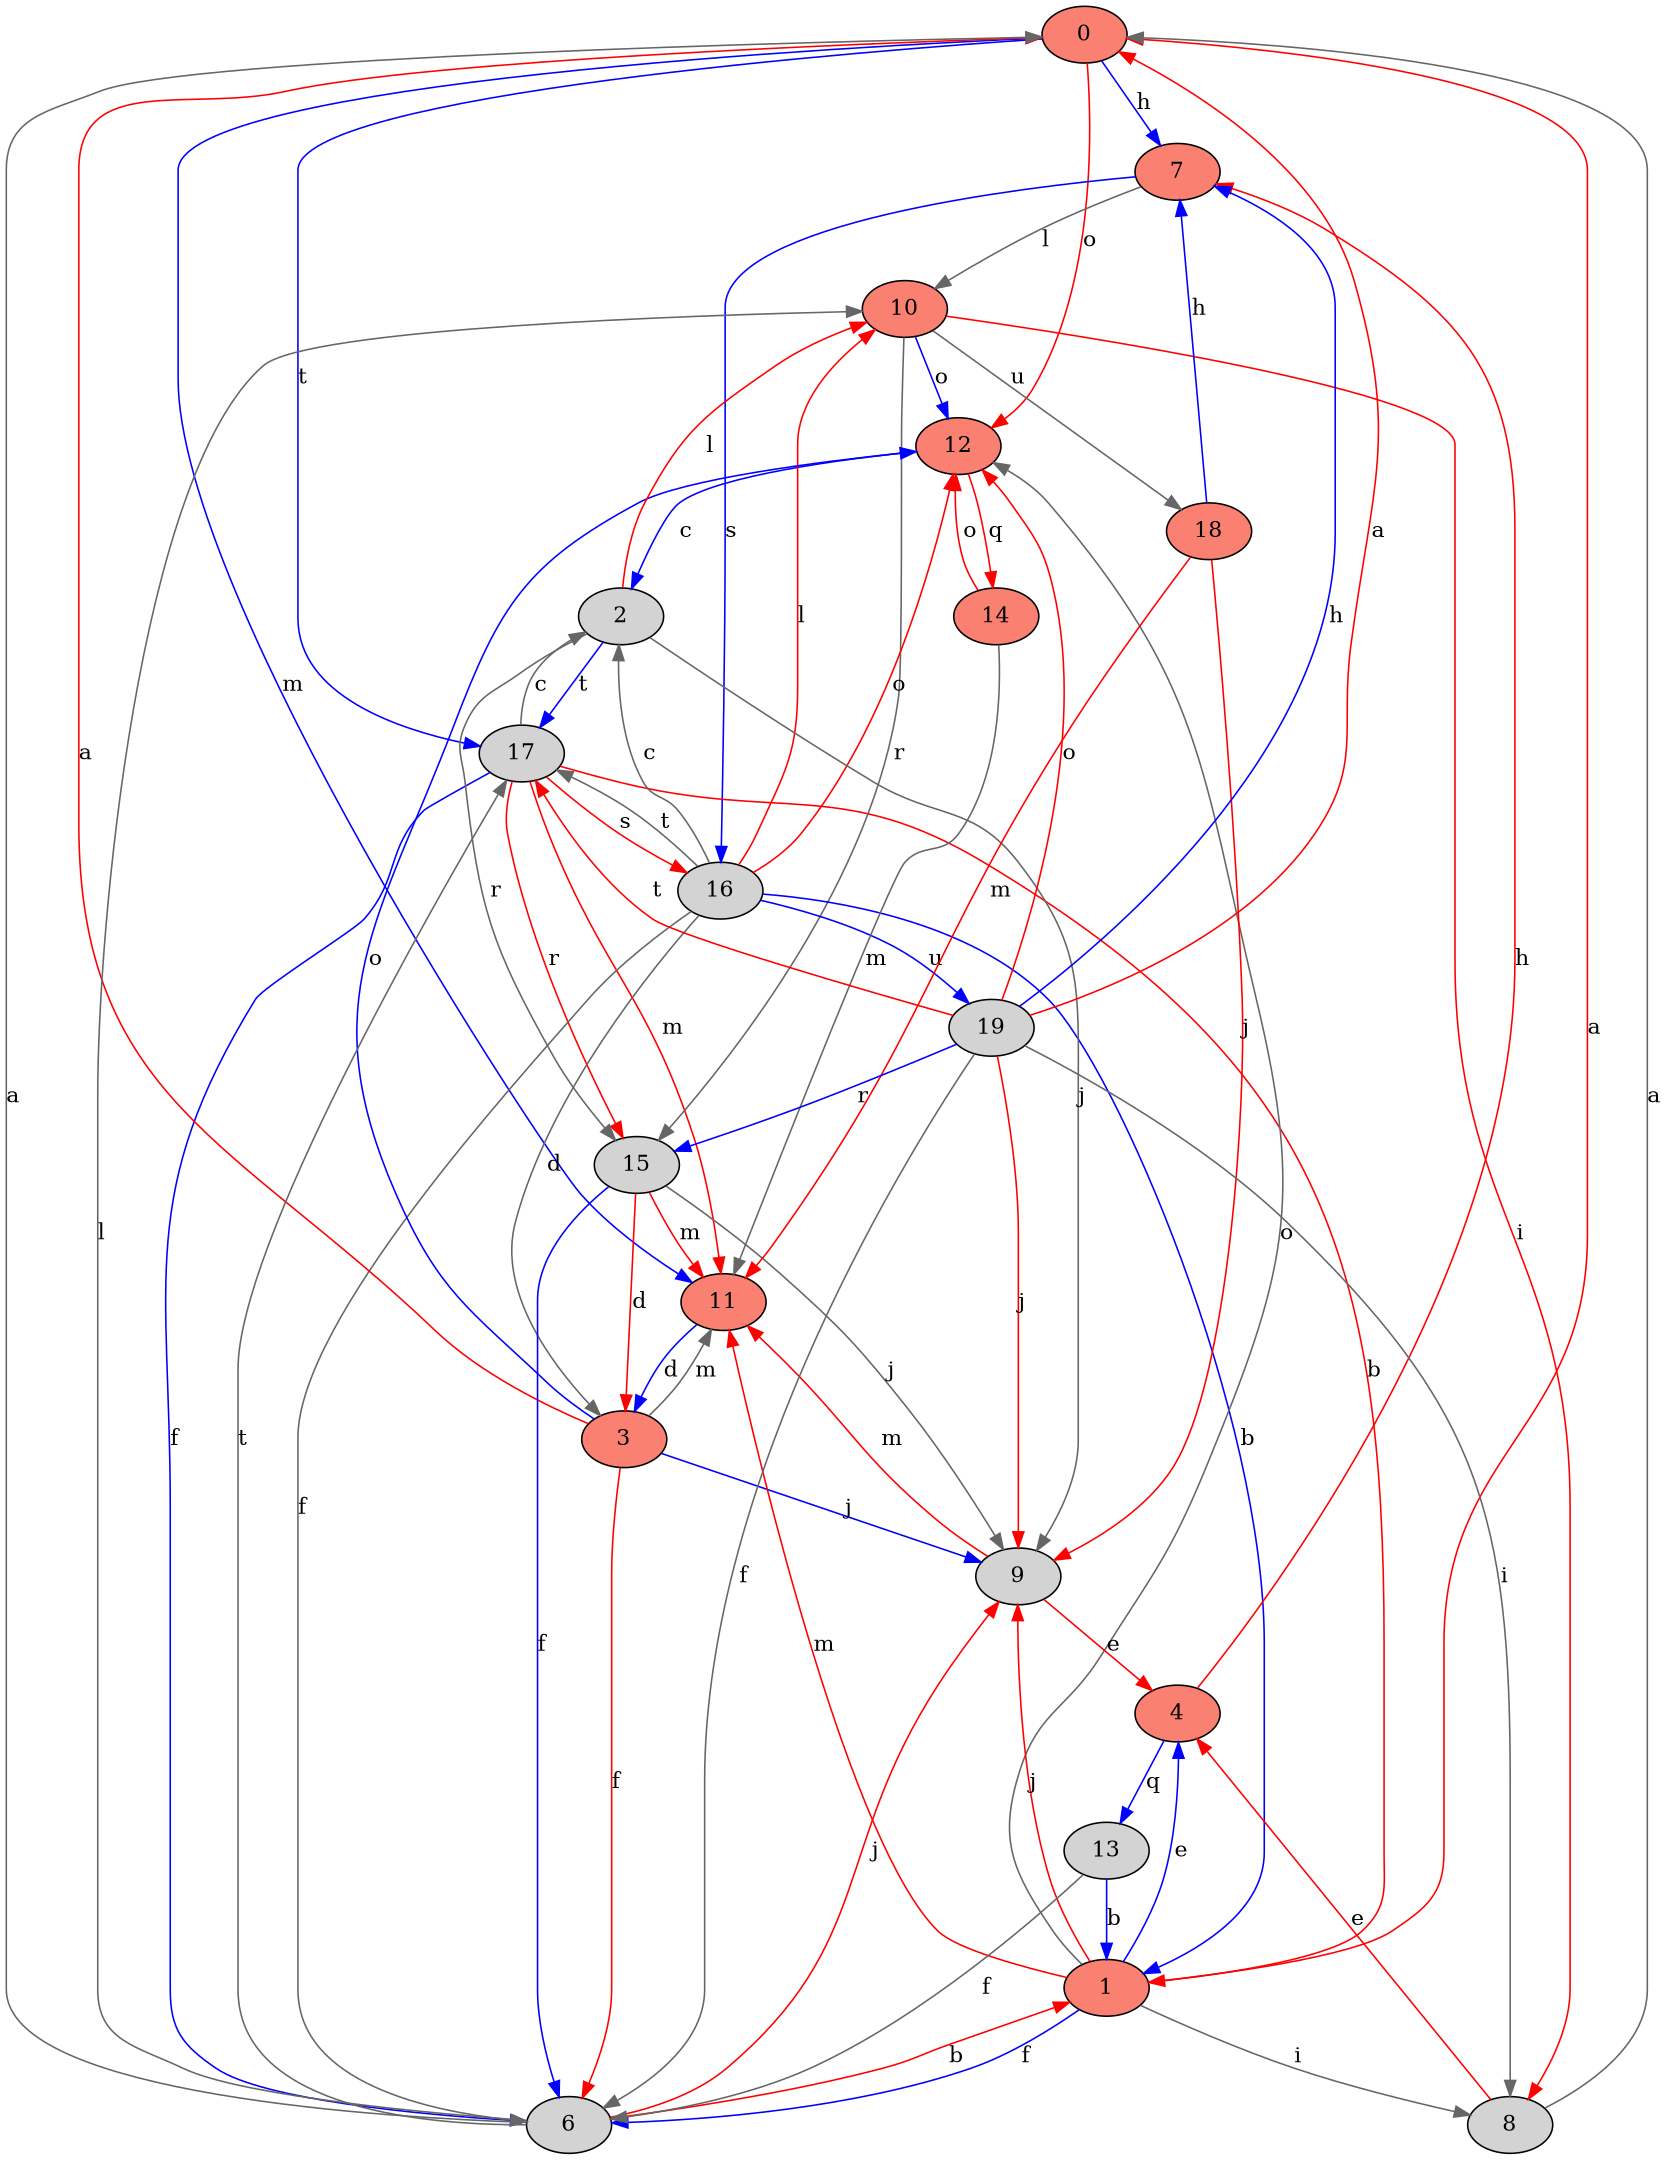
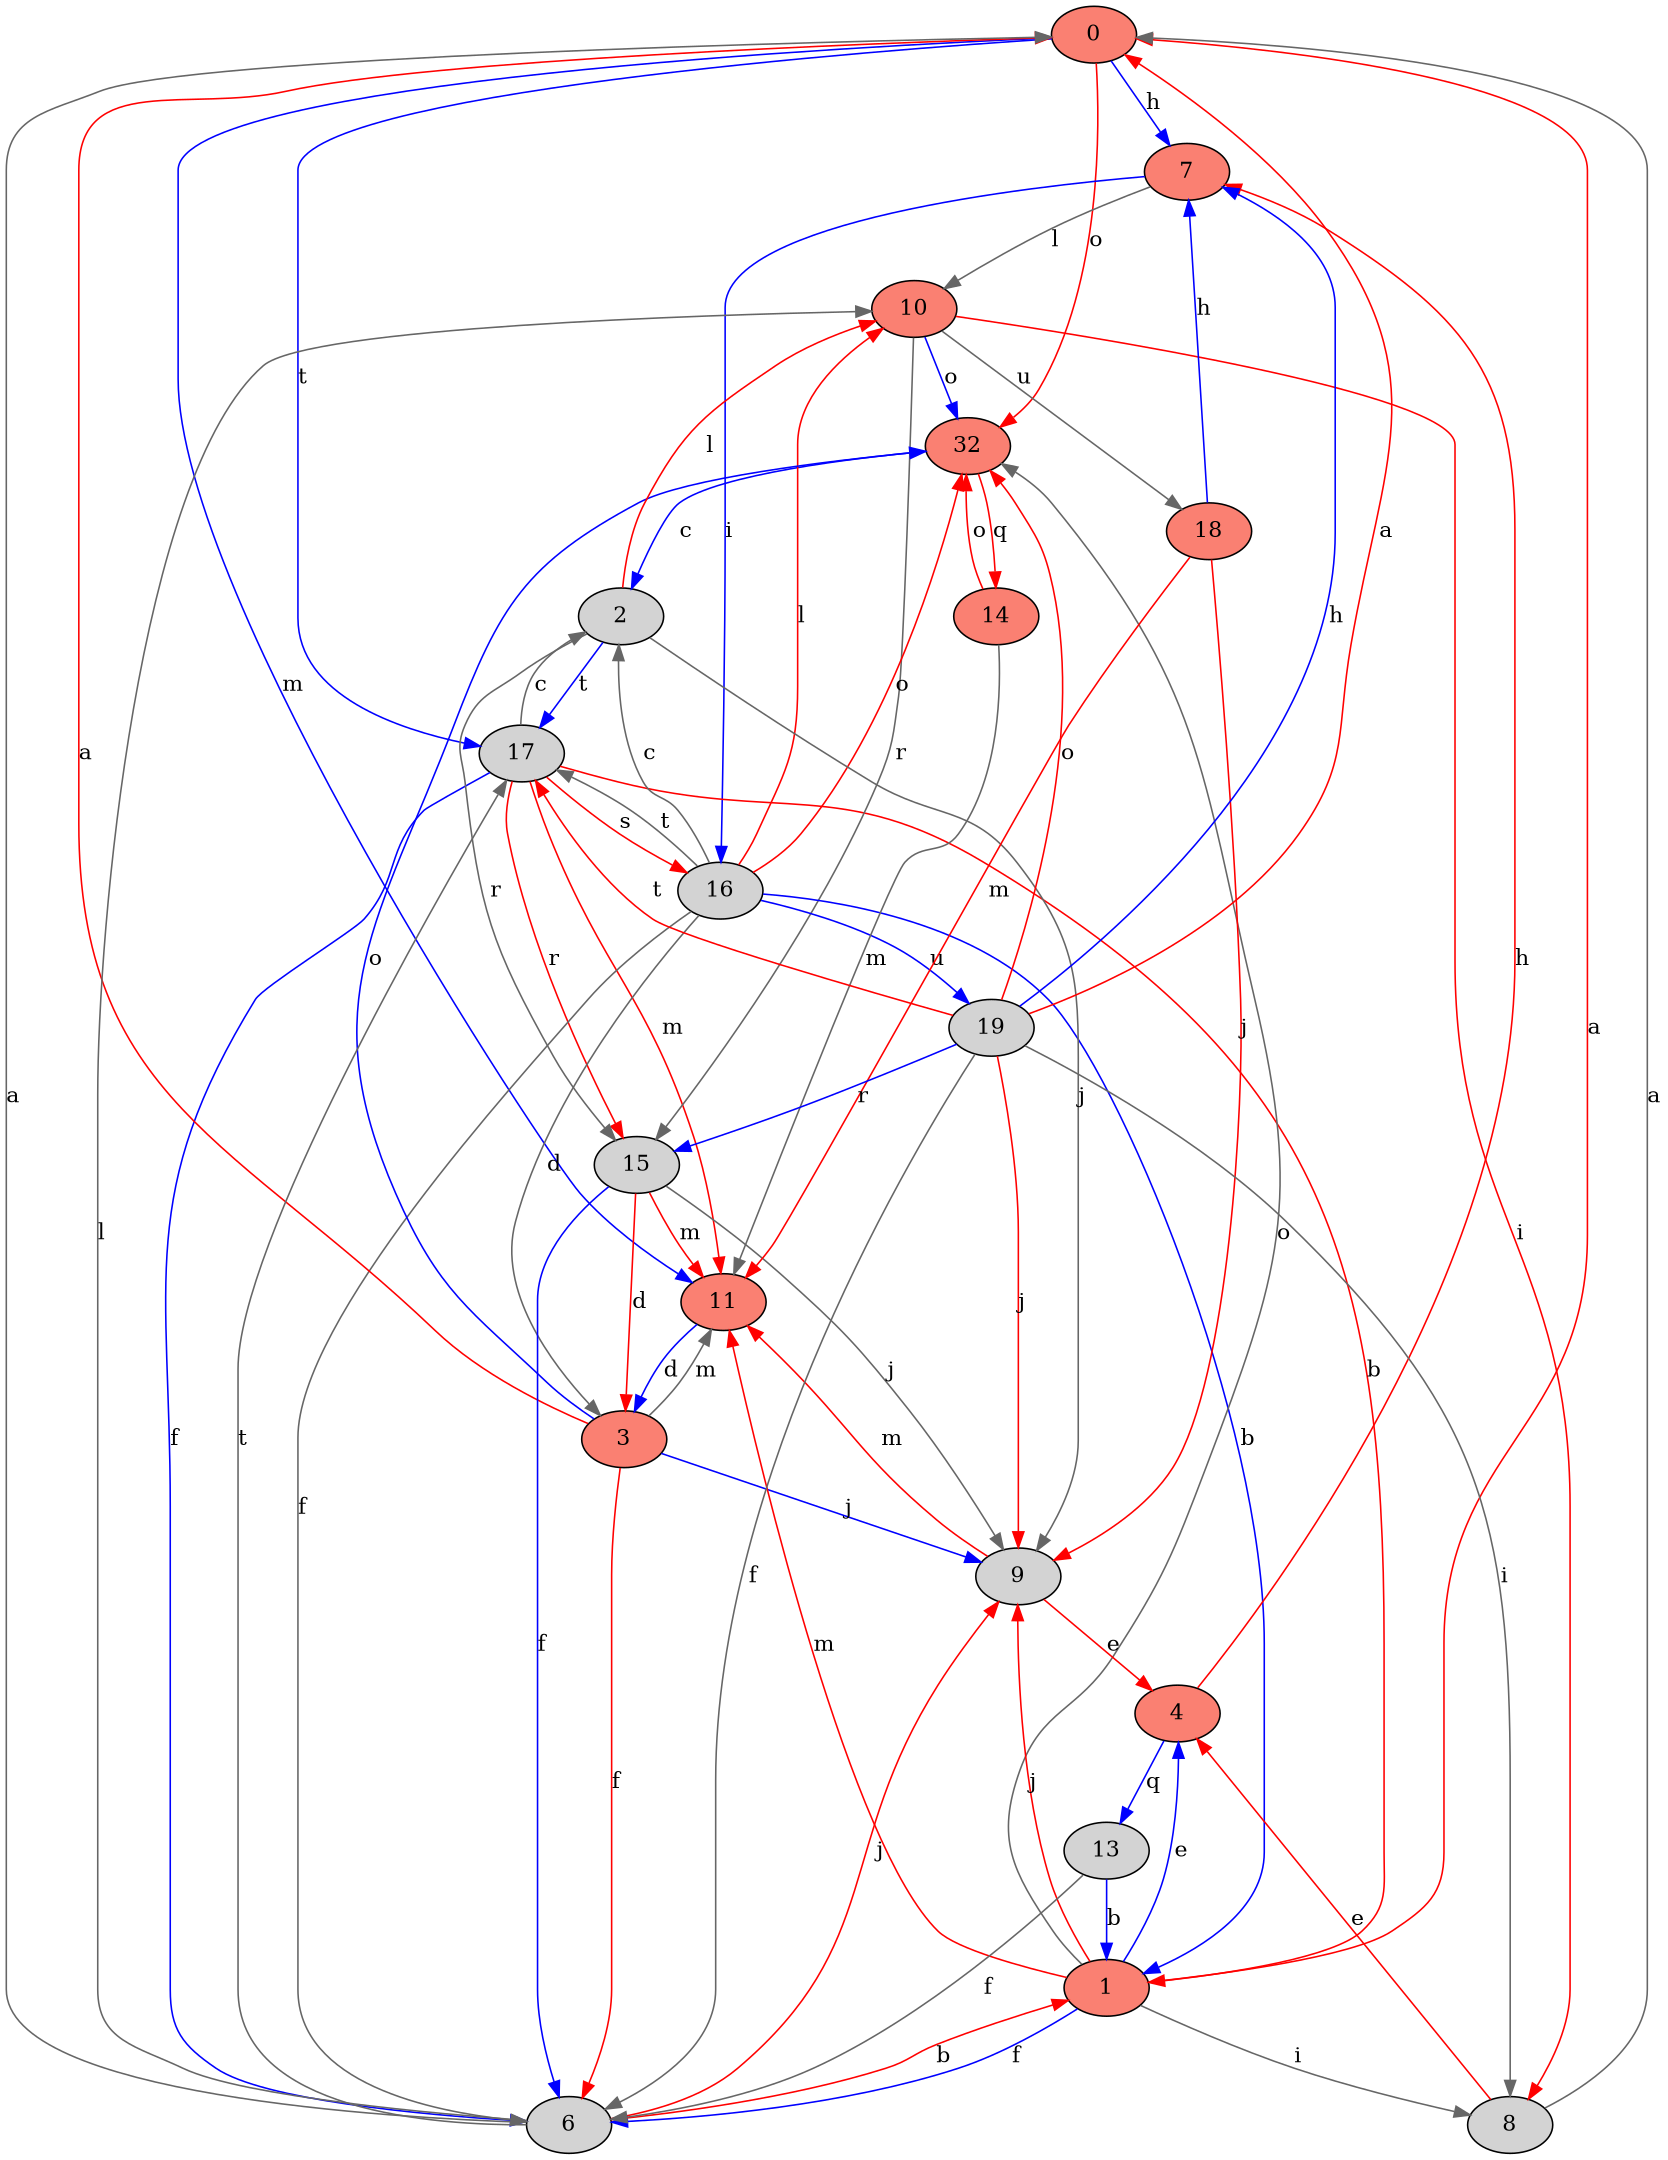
(958, 446) -> (968, 446)
(731, 531) -> (729, 531)
